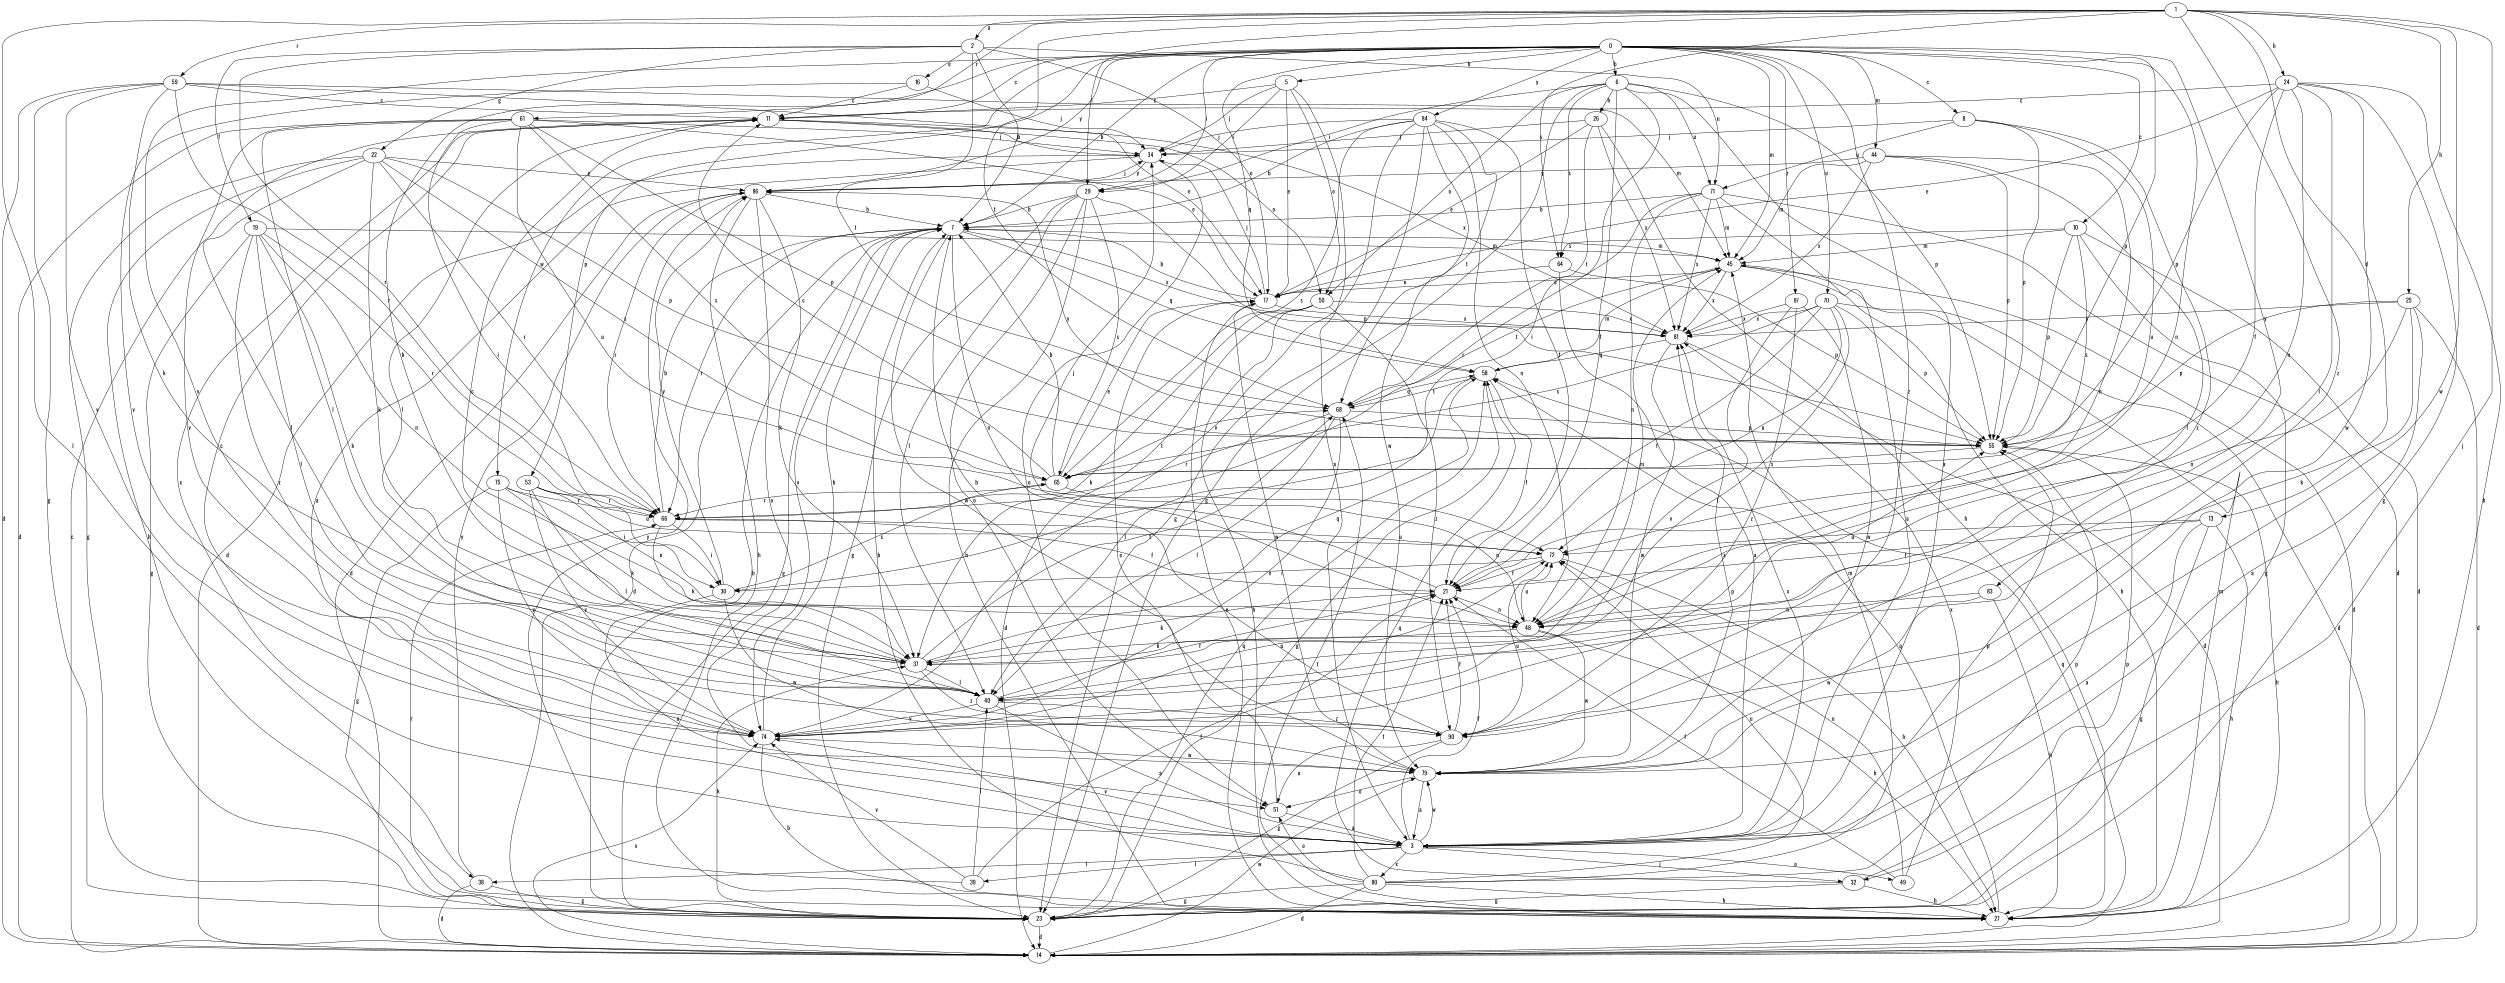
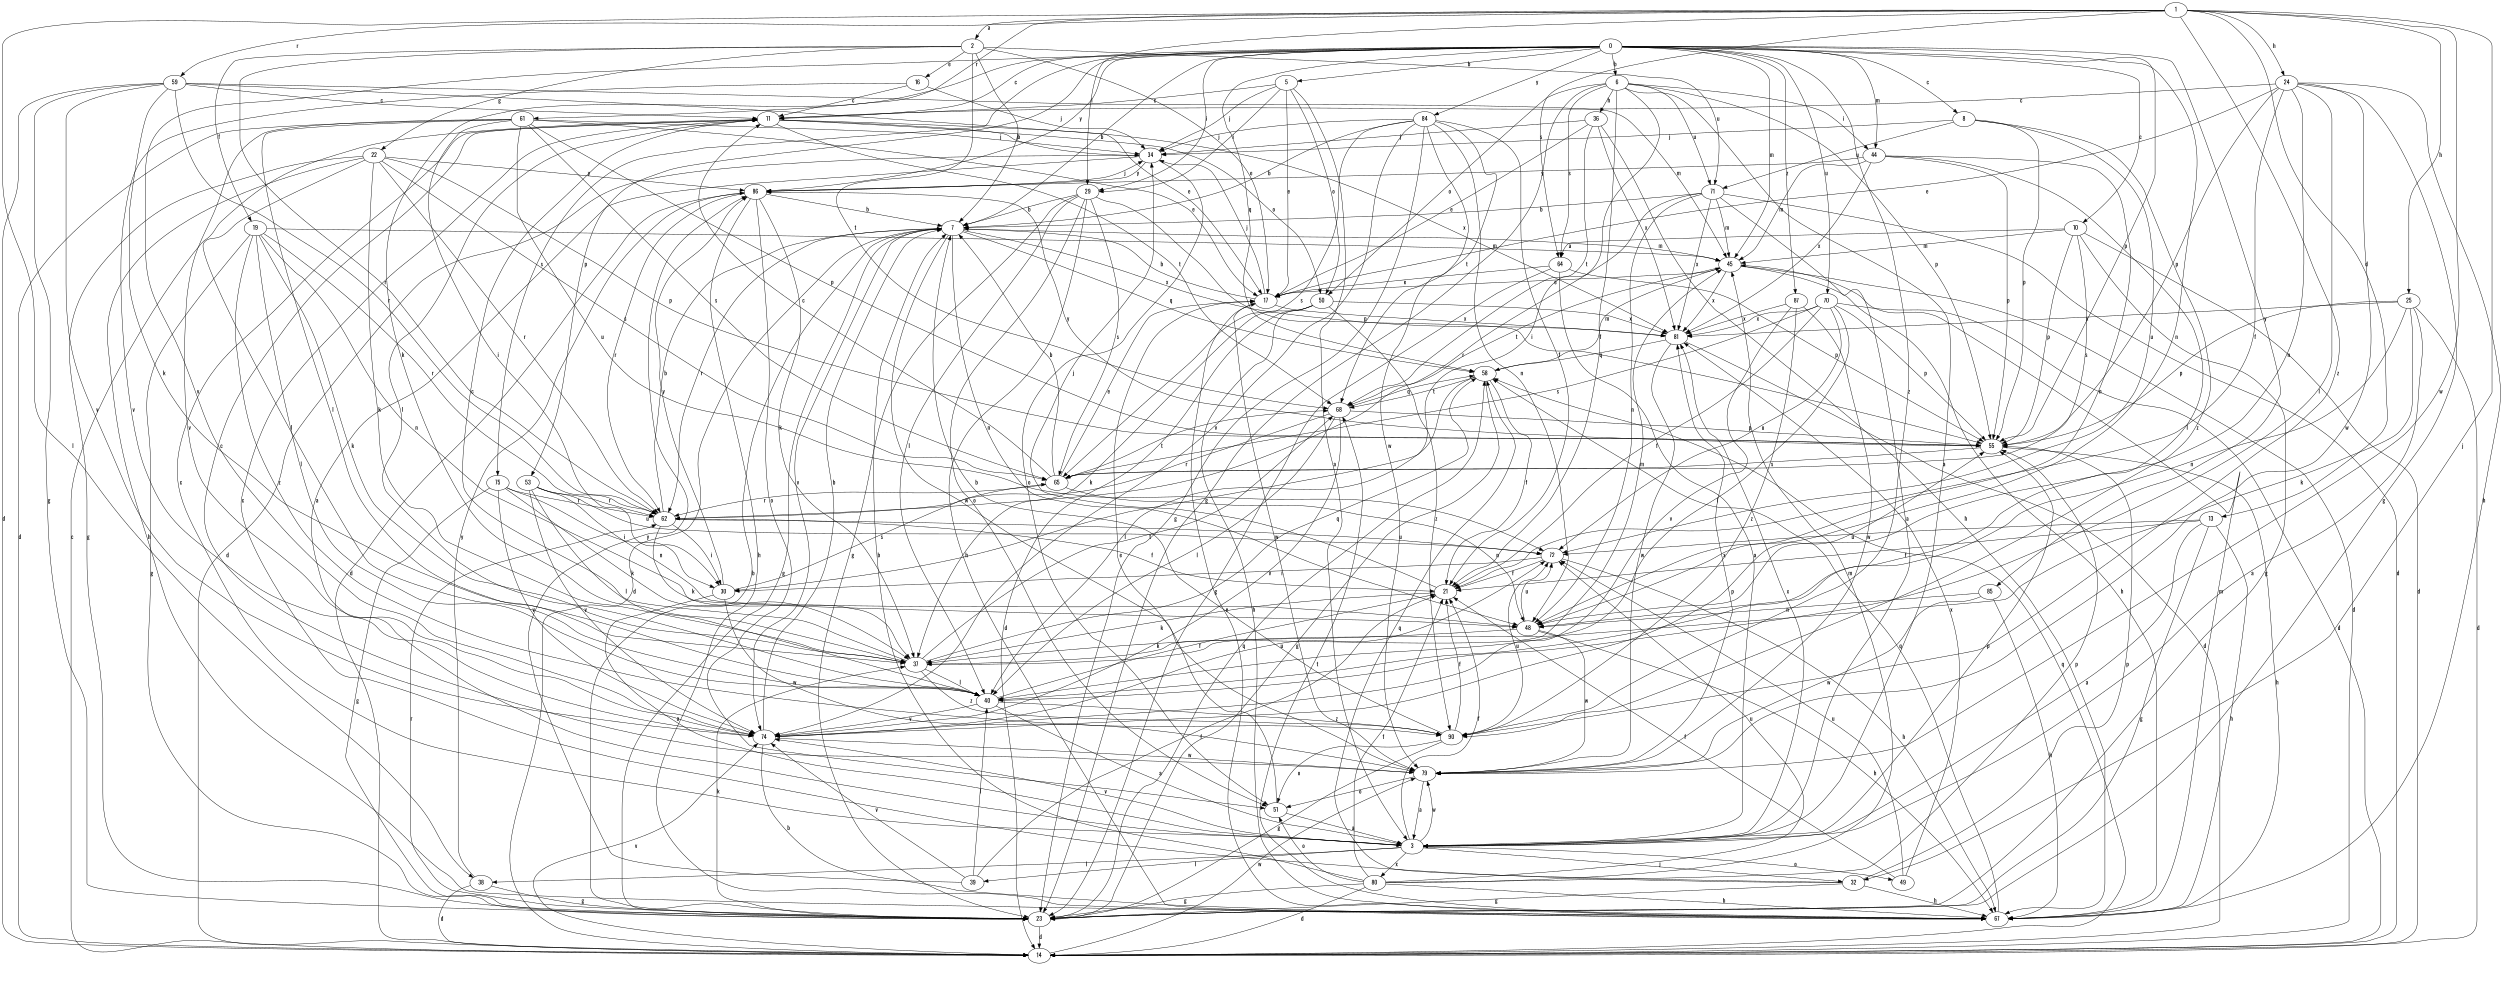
(1308, 24) -> (1053, 197)
(1596, 119) -> (1596, 119)
(1352, 127) -> (1753, 96)
(1570, 246) -> (1570, 246)
(542, 265) -> (542, 265)
(664, 519) -> (664, 519)
none -> (1231, 558)
(1990, 592) -> (1990, 592)
(1486, 607) -> none
none -> (643, 764)
(1997, 919) -> (1997, 919)
